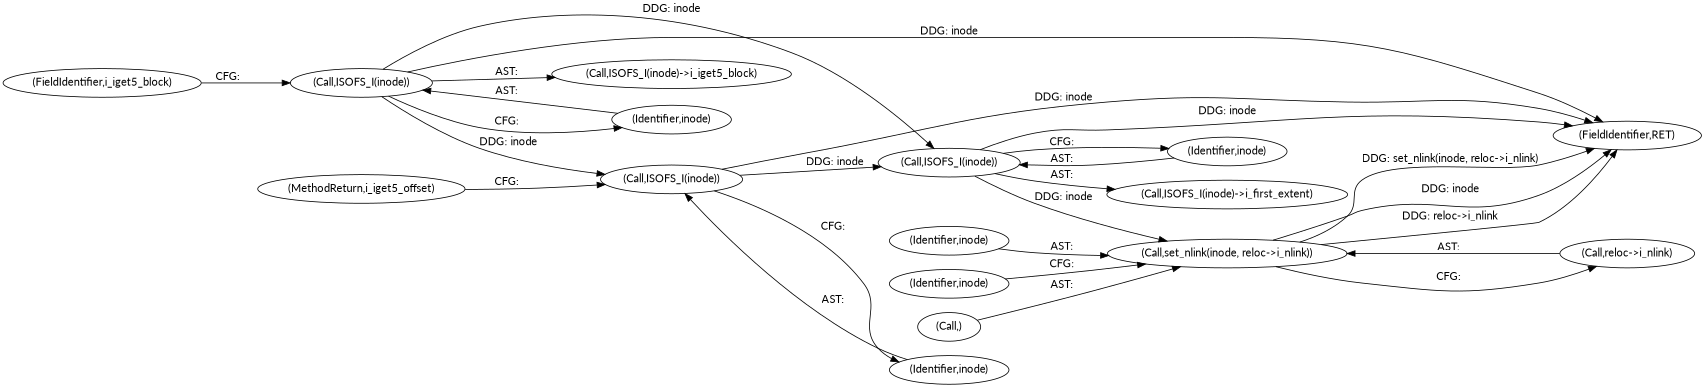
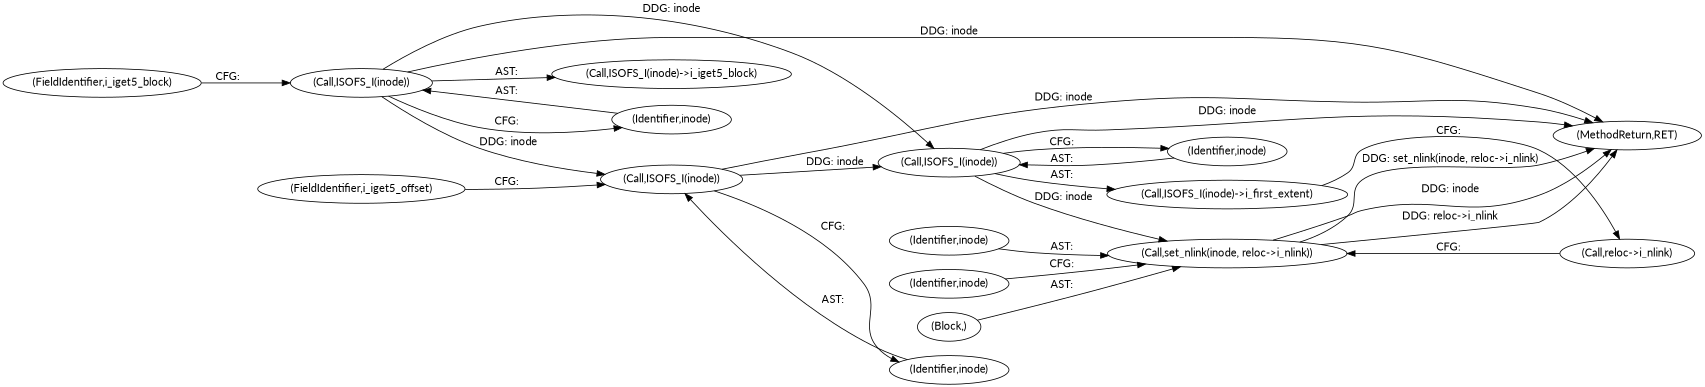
(1627, 136) -> (1627, 136)
(361, 189) -> (361, 189)
(1450, 248) -> (1450, 248)
(1433, 290) -> (1479, 138)
(949, 327) -> (949, 327)
